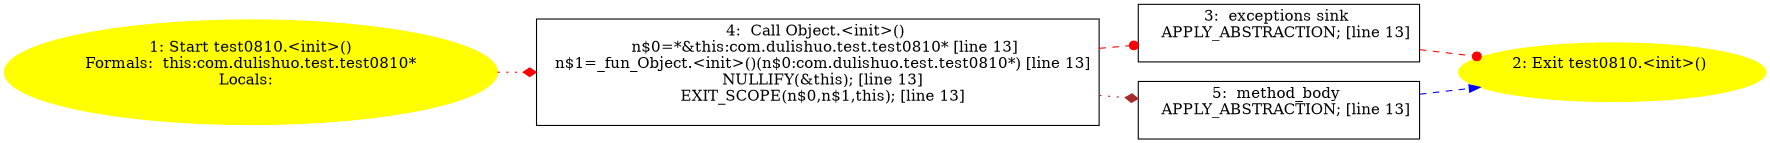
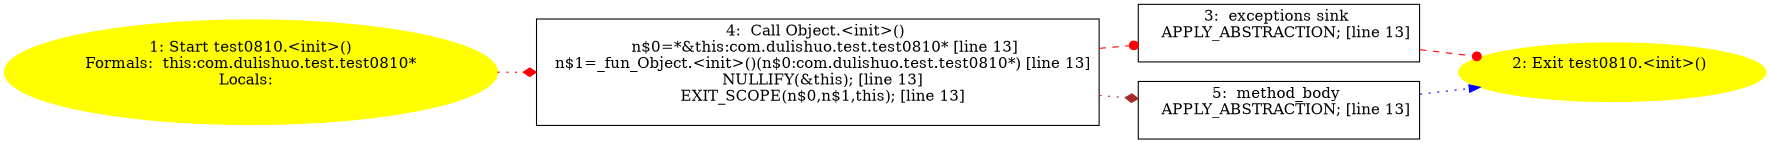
(1444, 91) -> (1444, 91)
